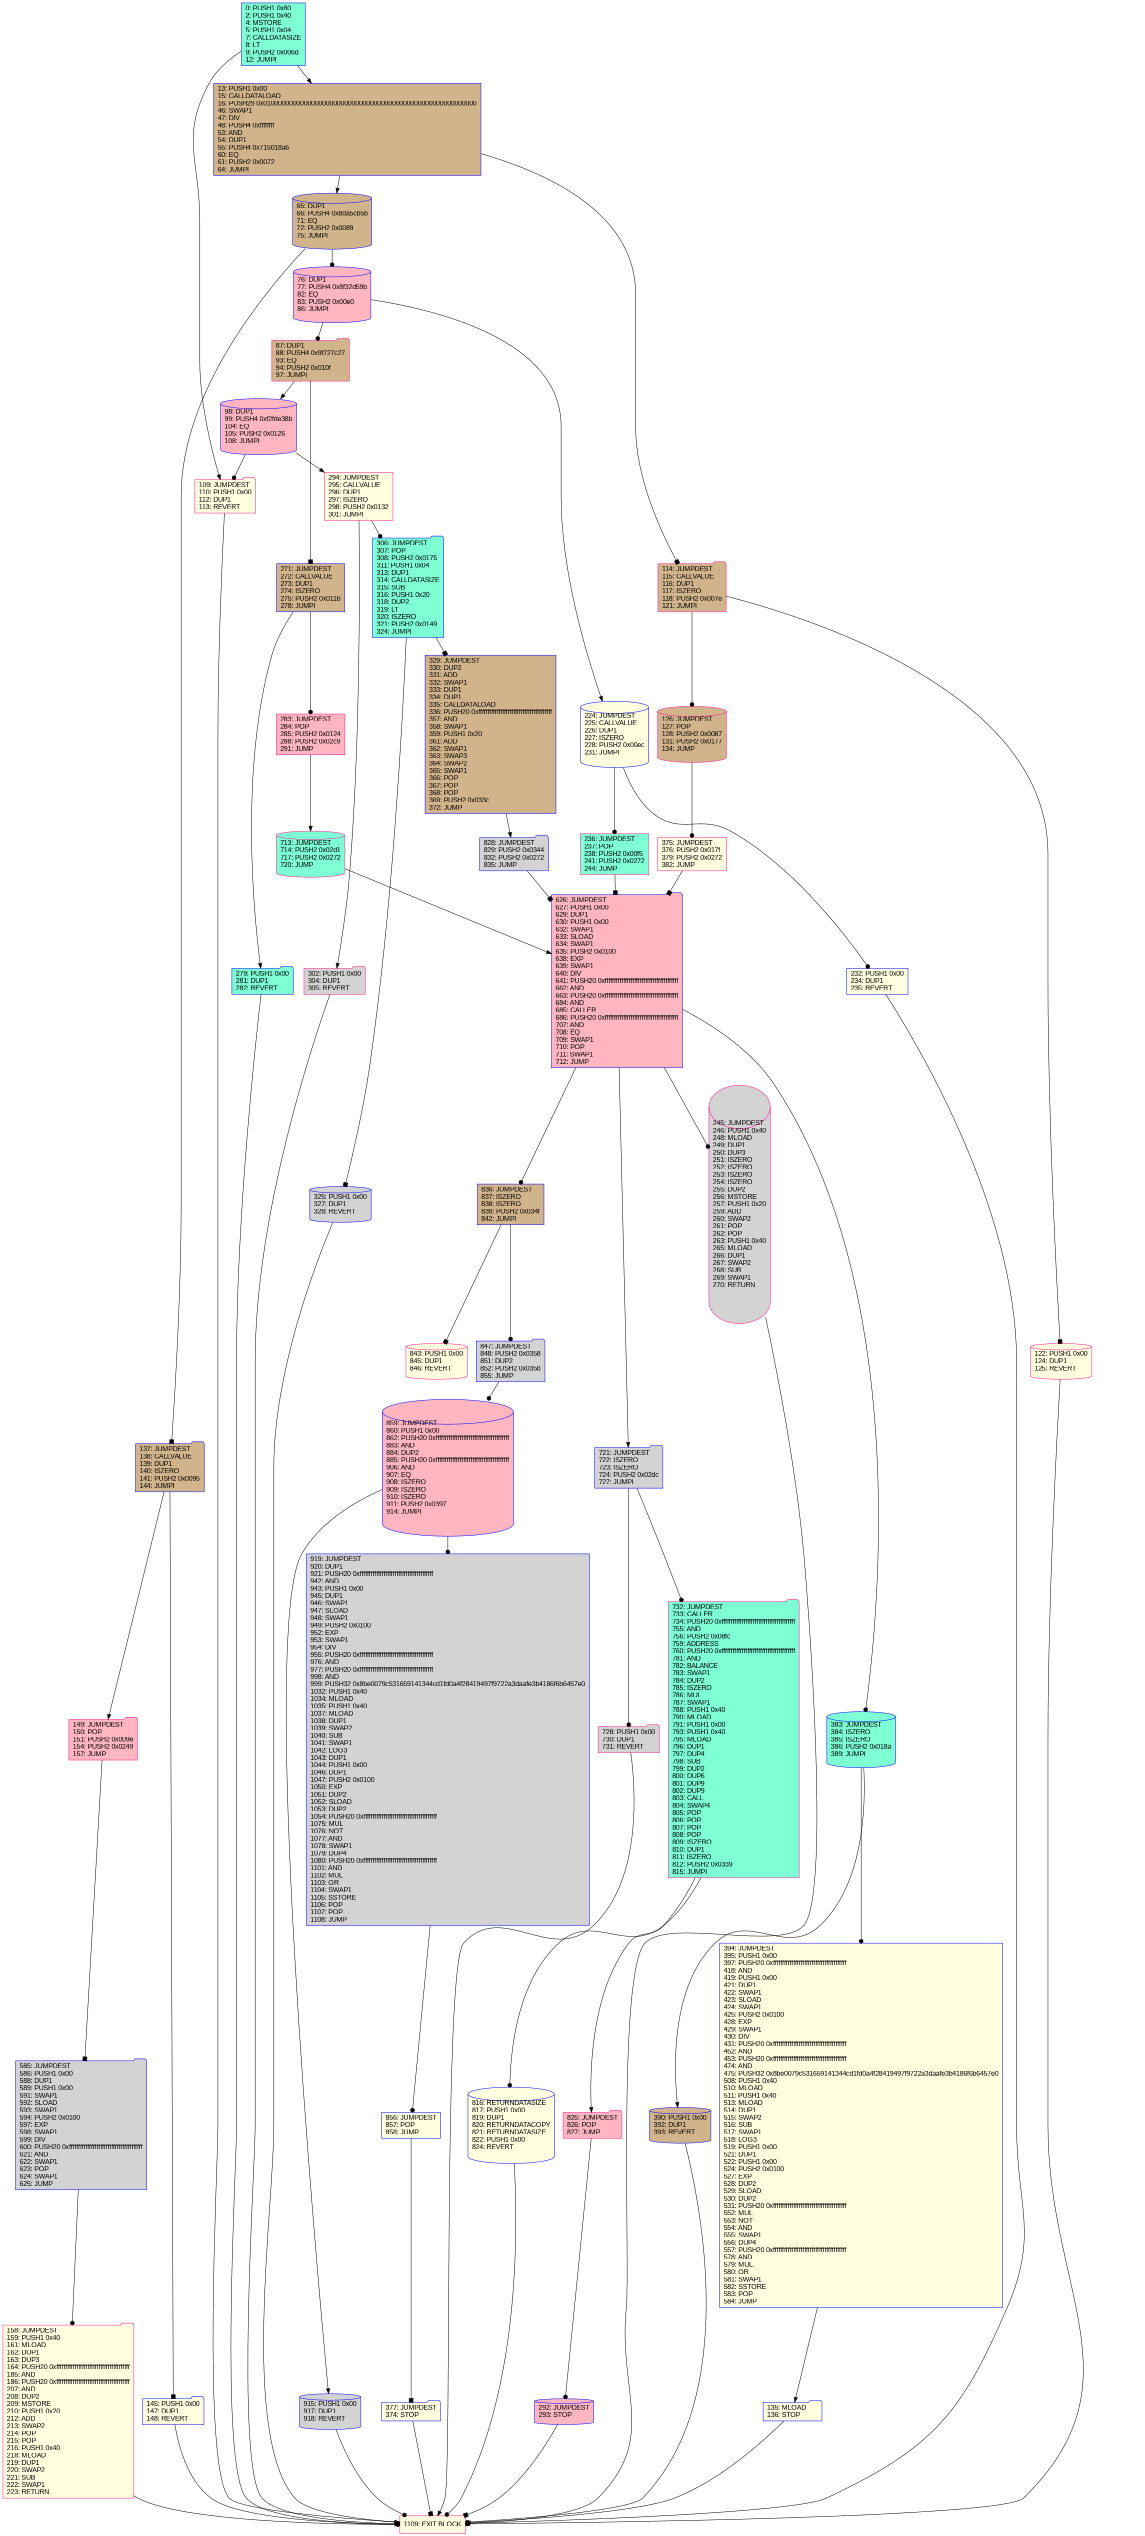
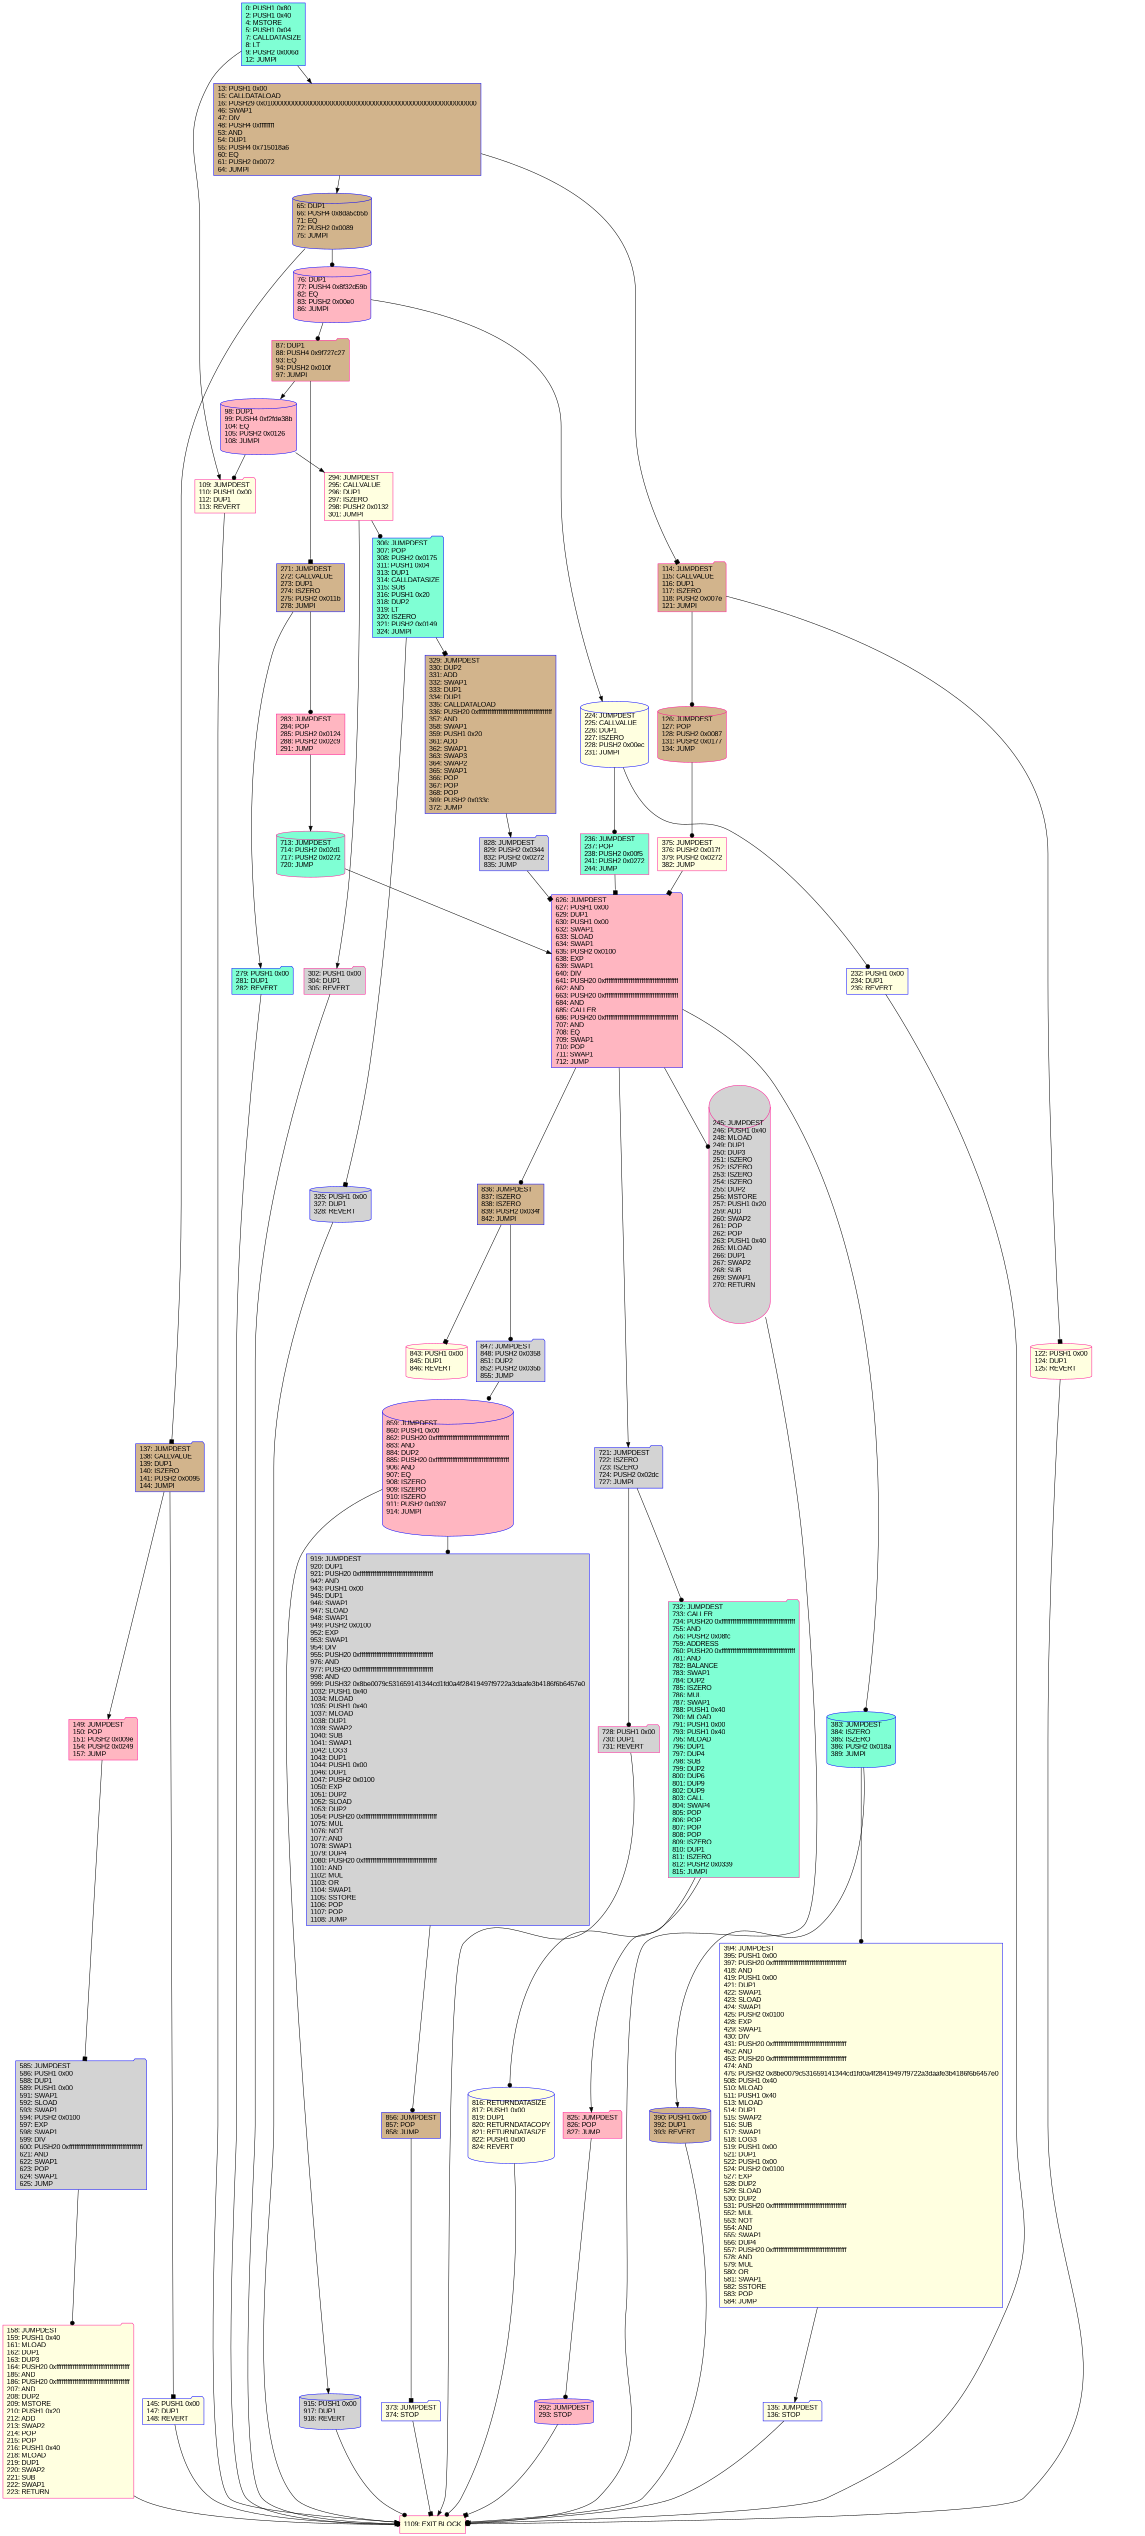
(411, 2125) -> (411, 2125)
(411, 2412) -> (411, 2412)
(793, 2412) -> (793, 2412)
